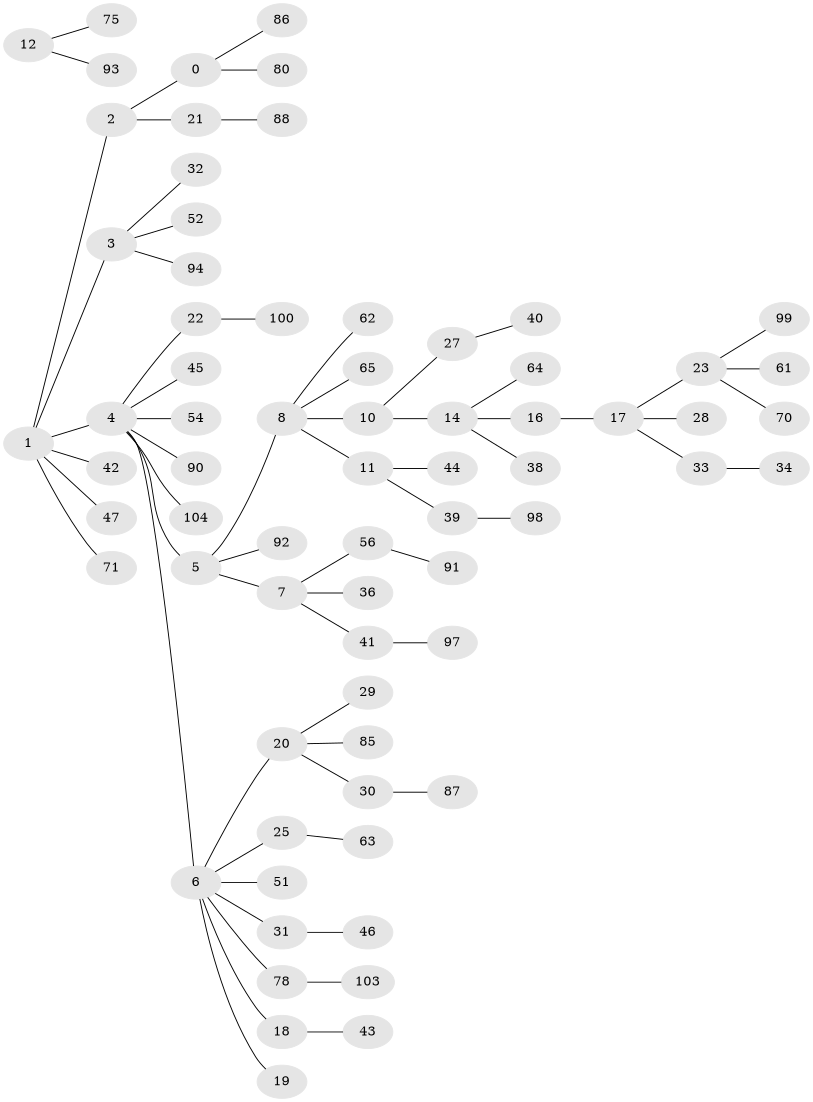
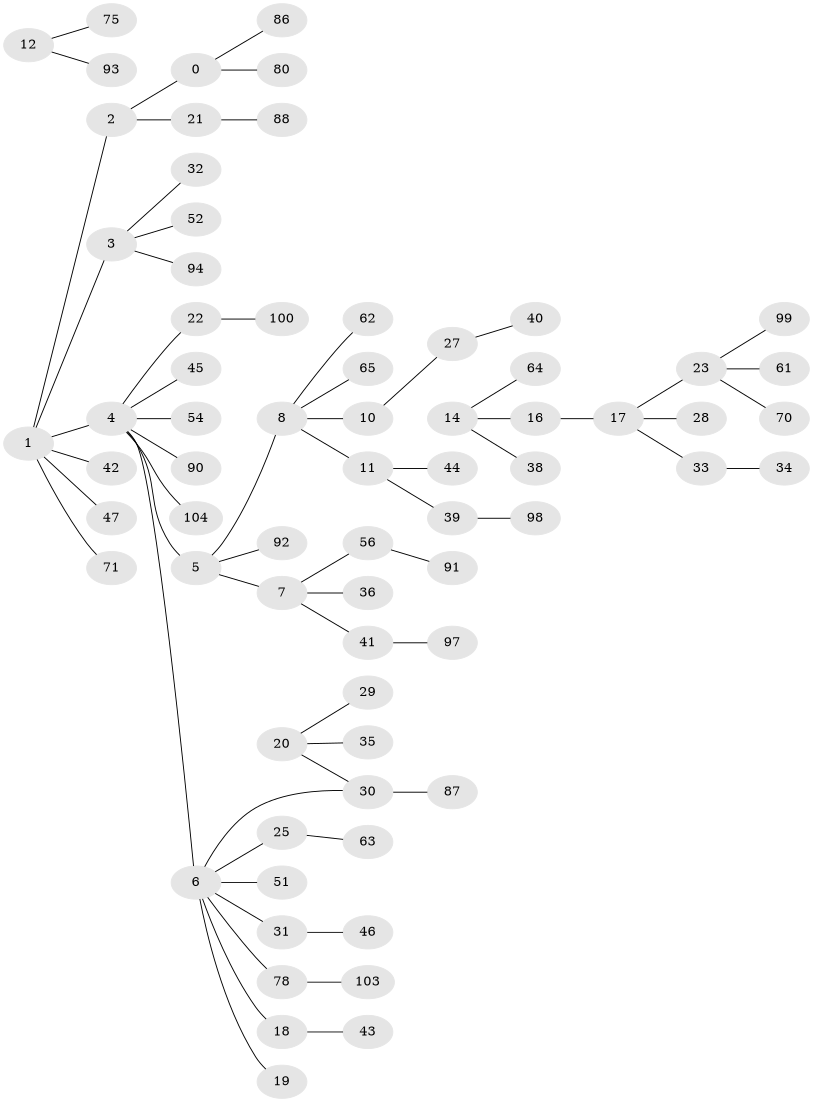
(410, 419) -> none
(368, 742) -> (368, 742)
(235, 811) -> (261, 805)
